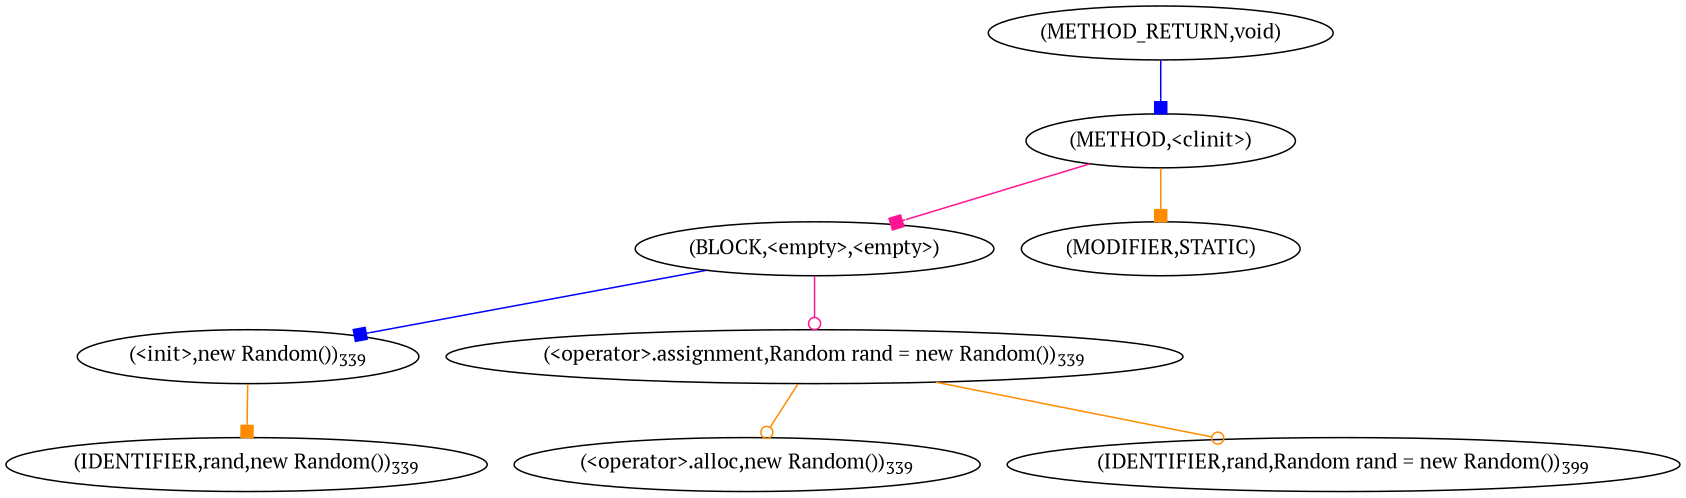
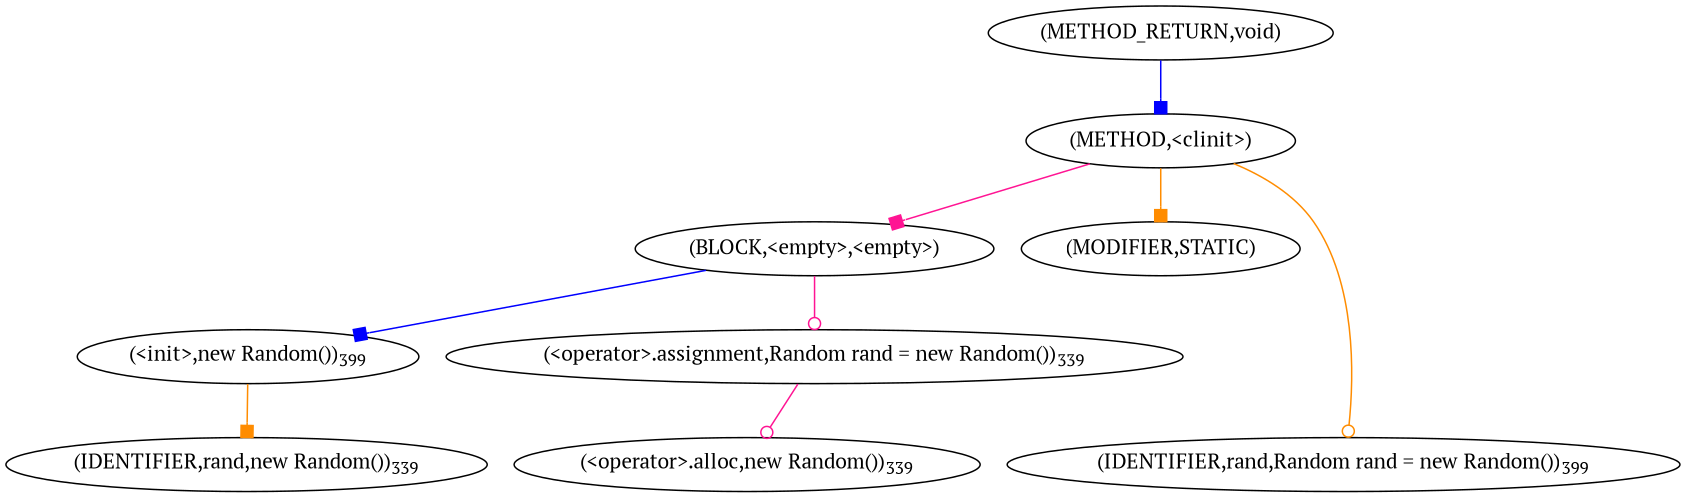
(353, 354) -> (353, 354)
(784, 406) -> (784, 406)
(1074, 410) -> (1337, 271)
